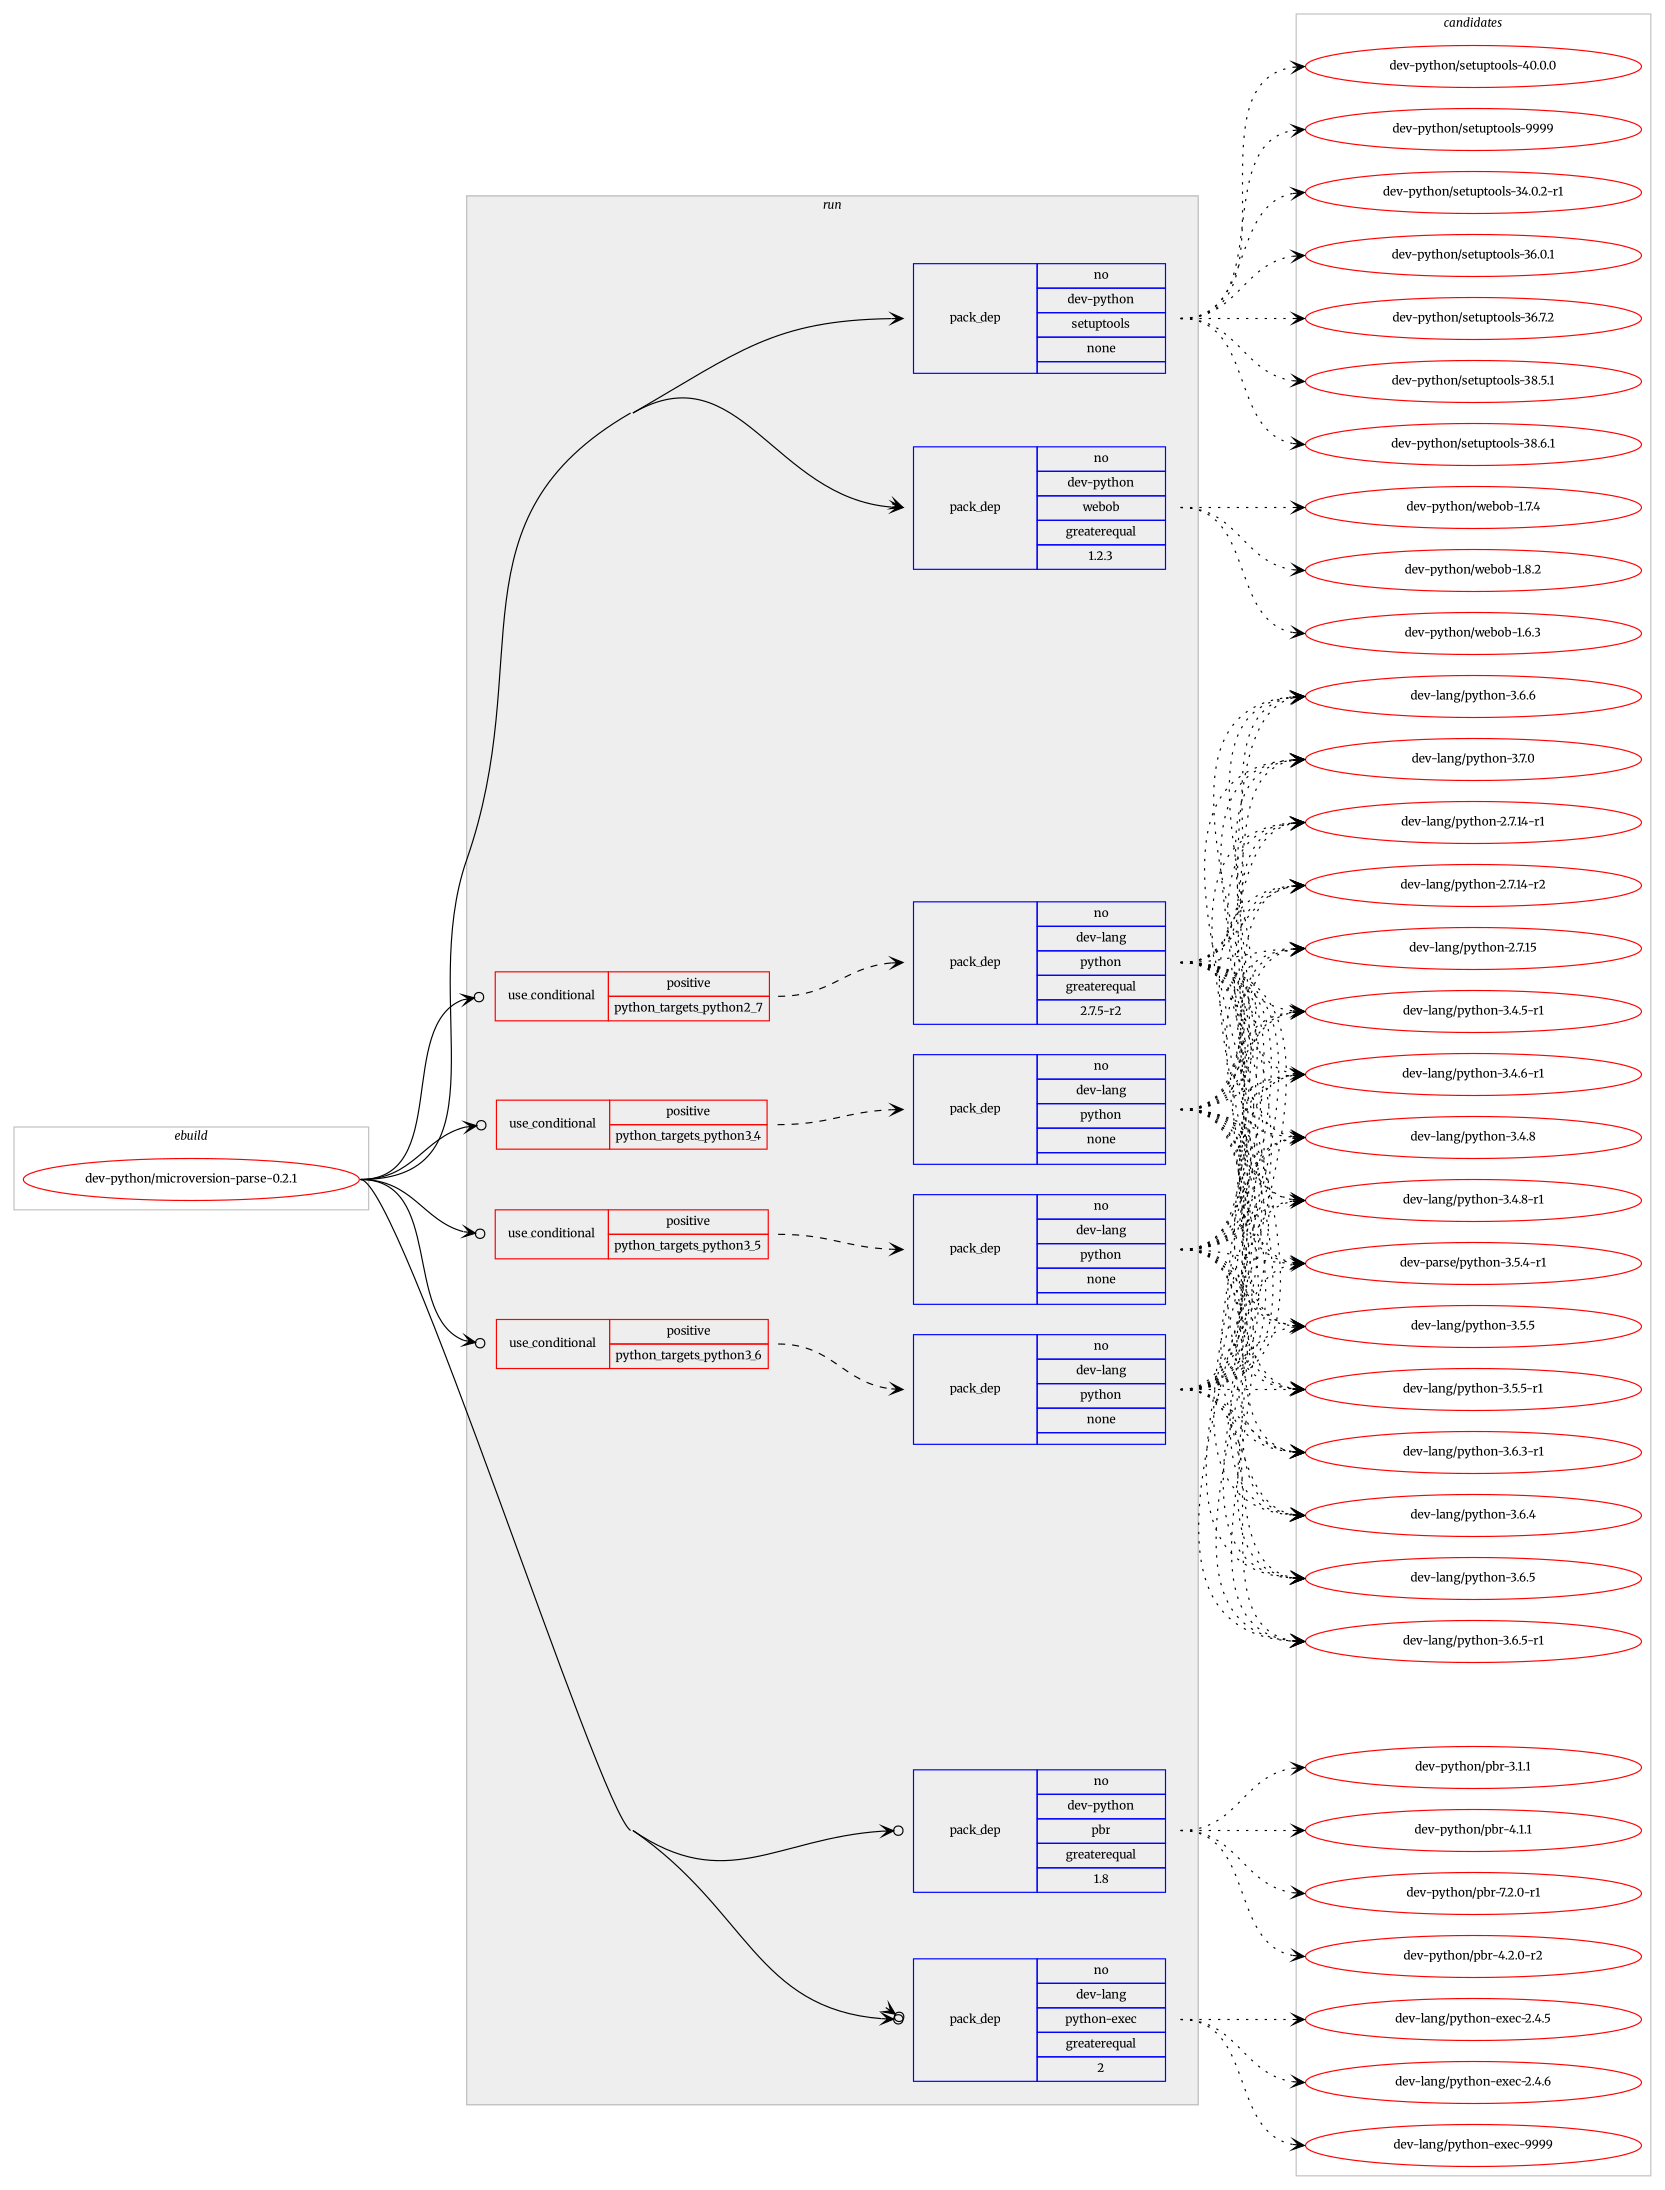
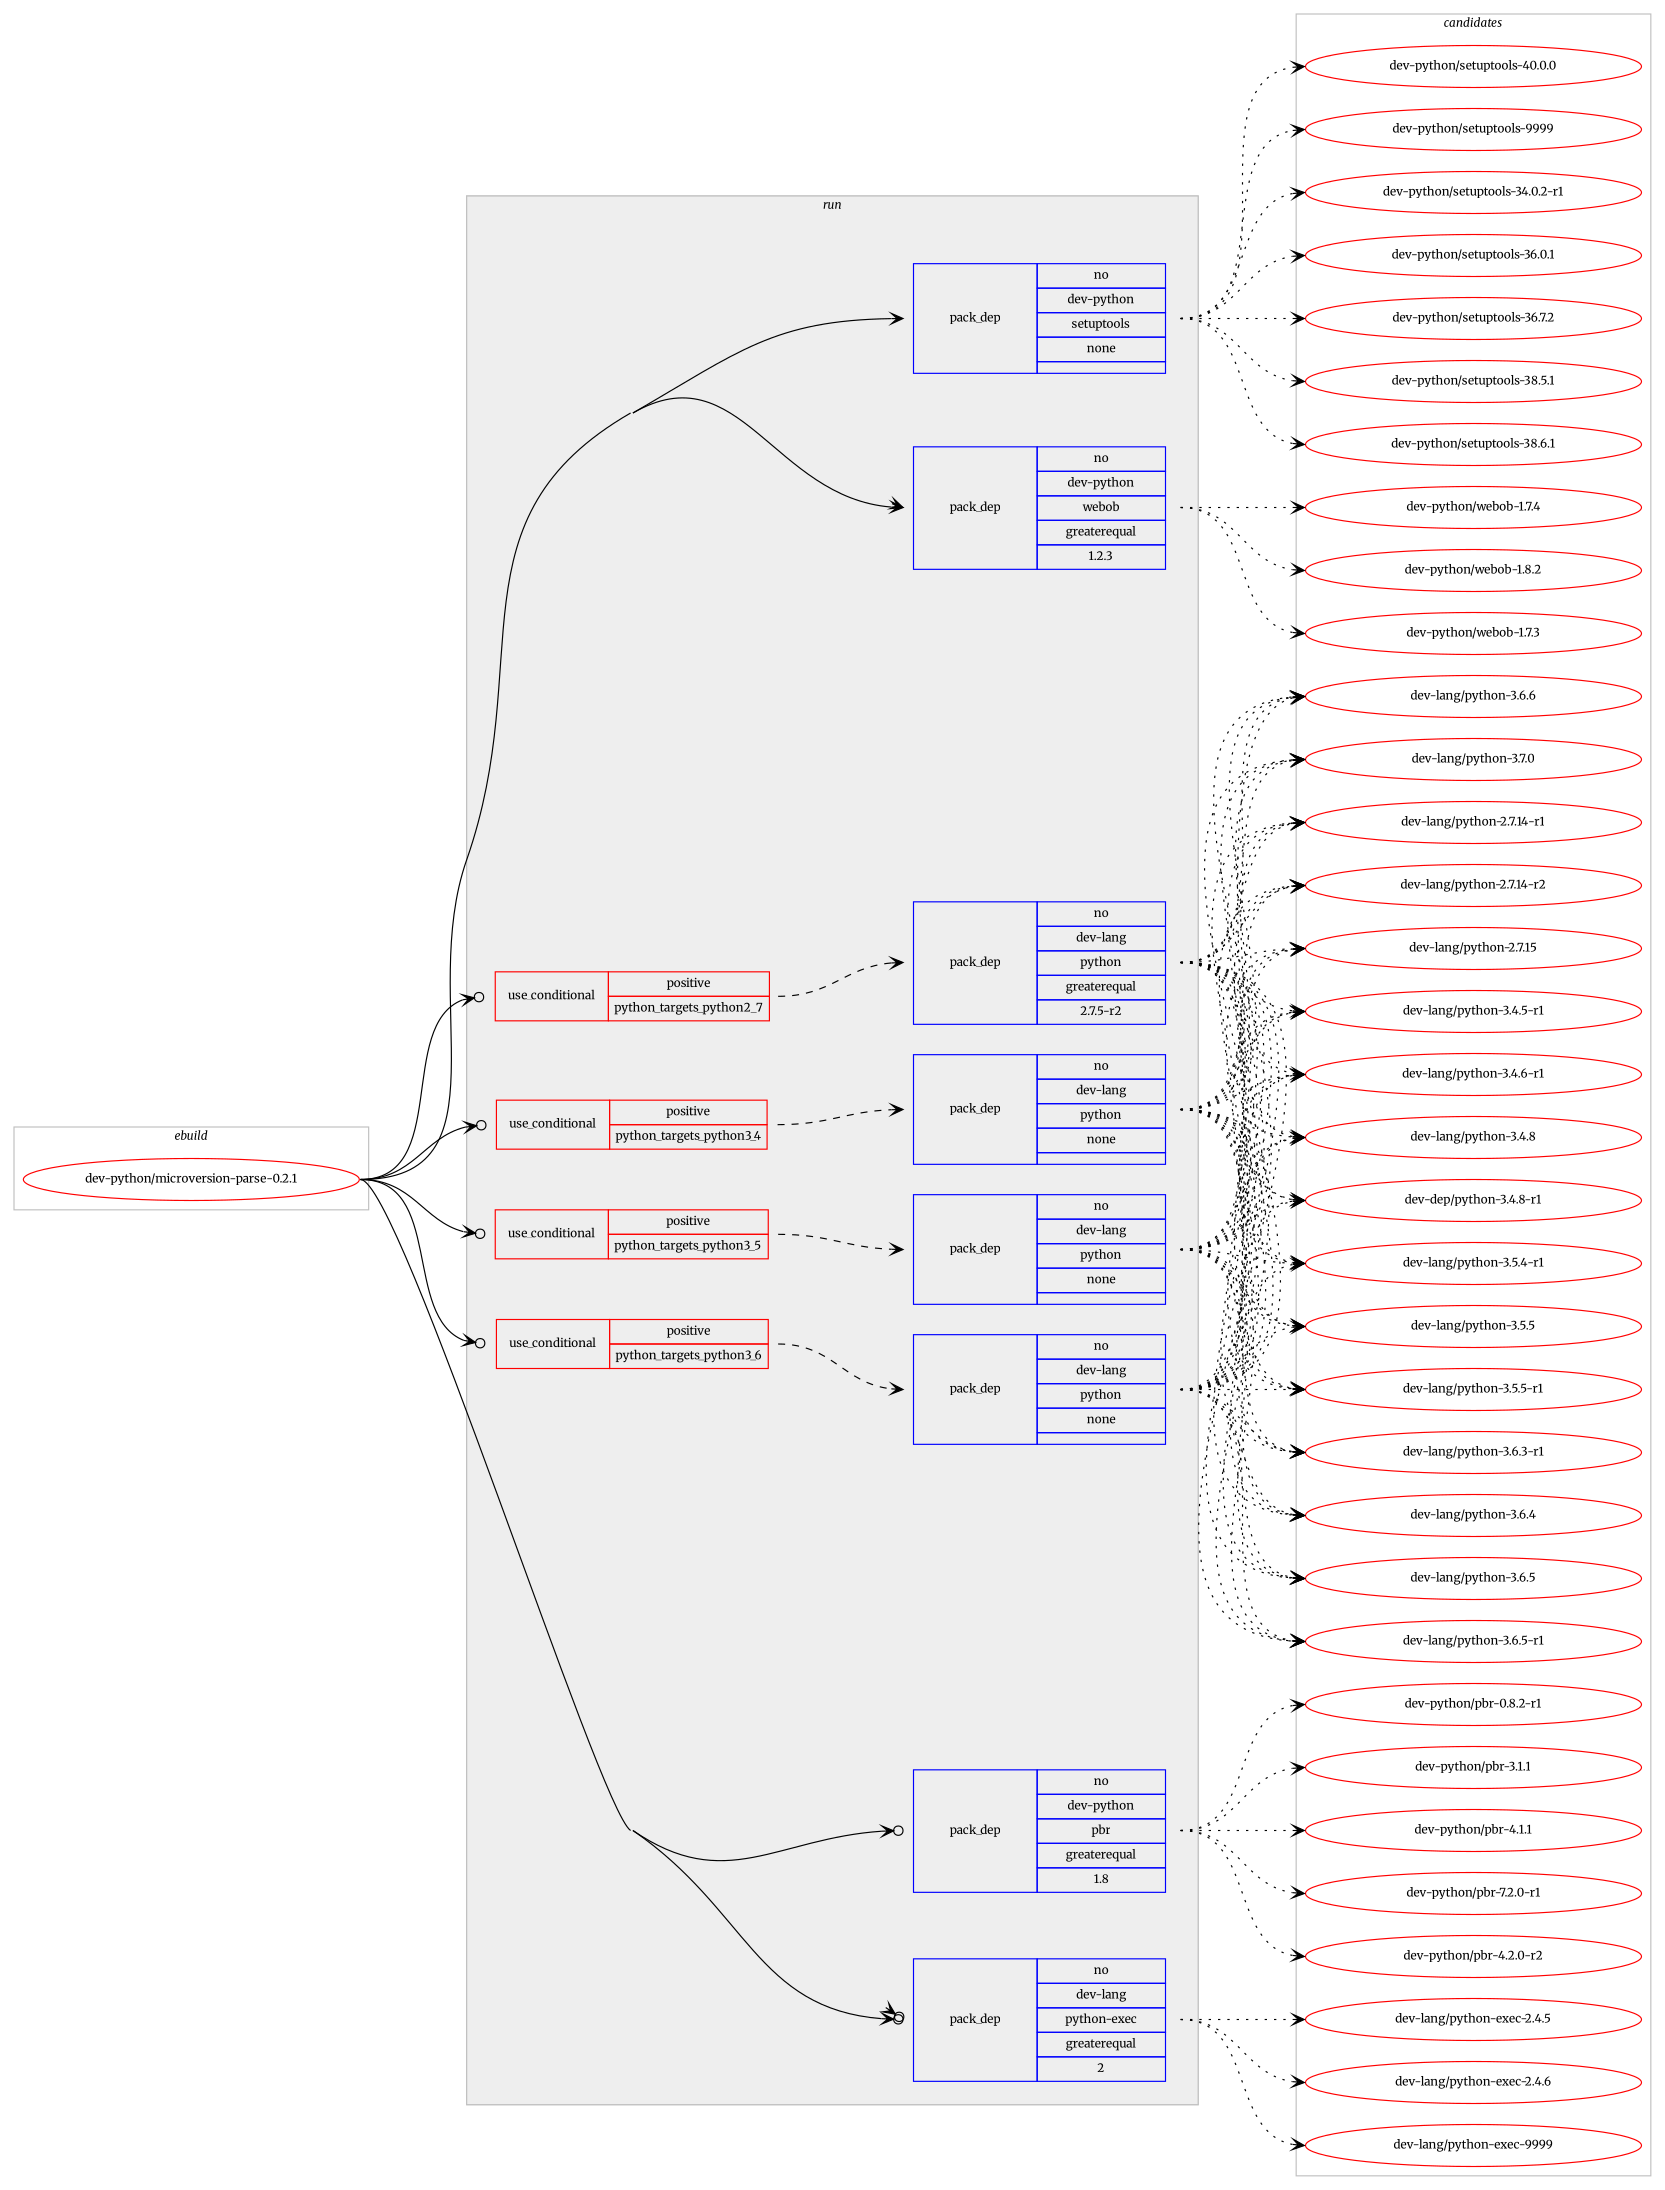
(1474, 634) -> (1474, 634)
(1474, 1200) -> (1474, 1200)
(1474, 1264) -> (1474, 1264)
none -> (1474, 1704)
